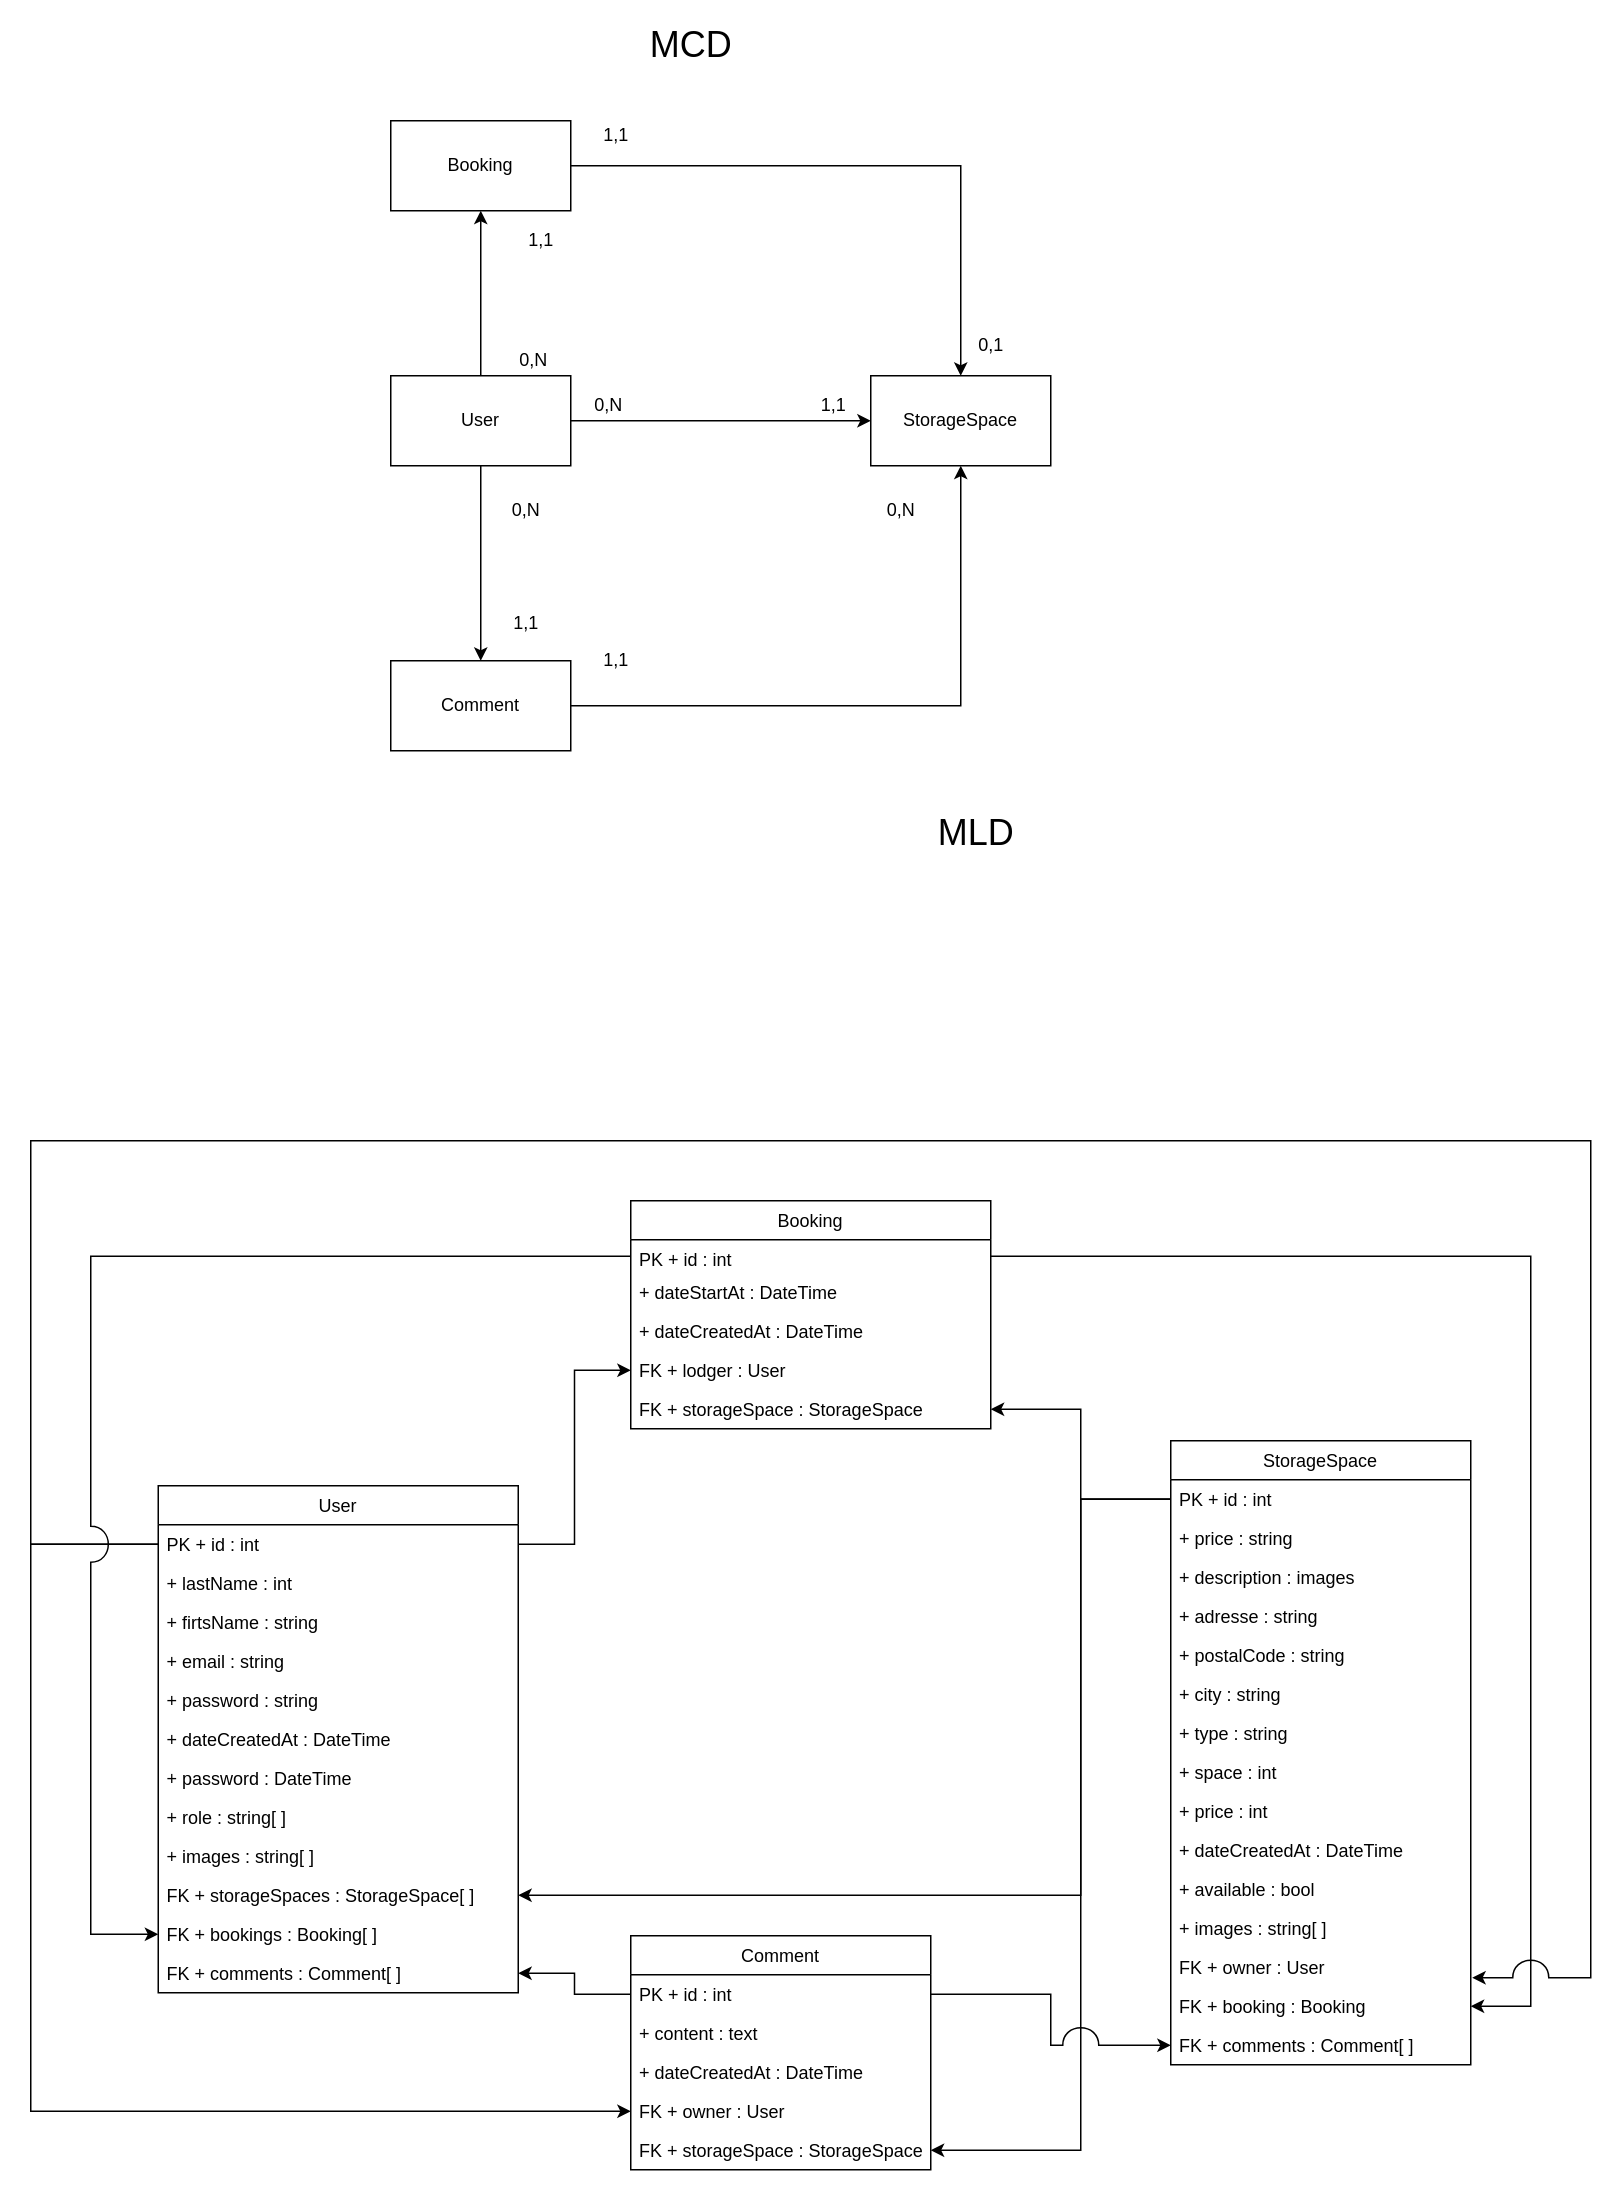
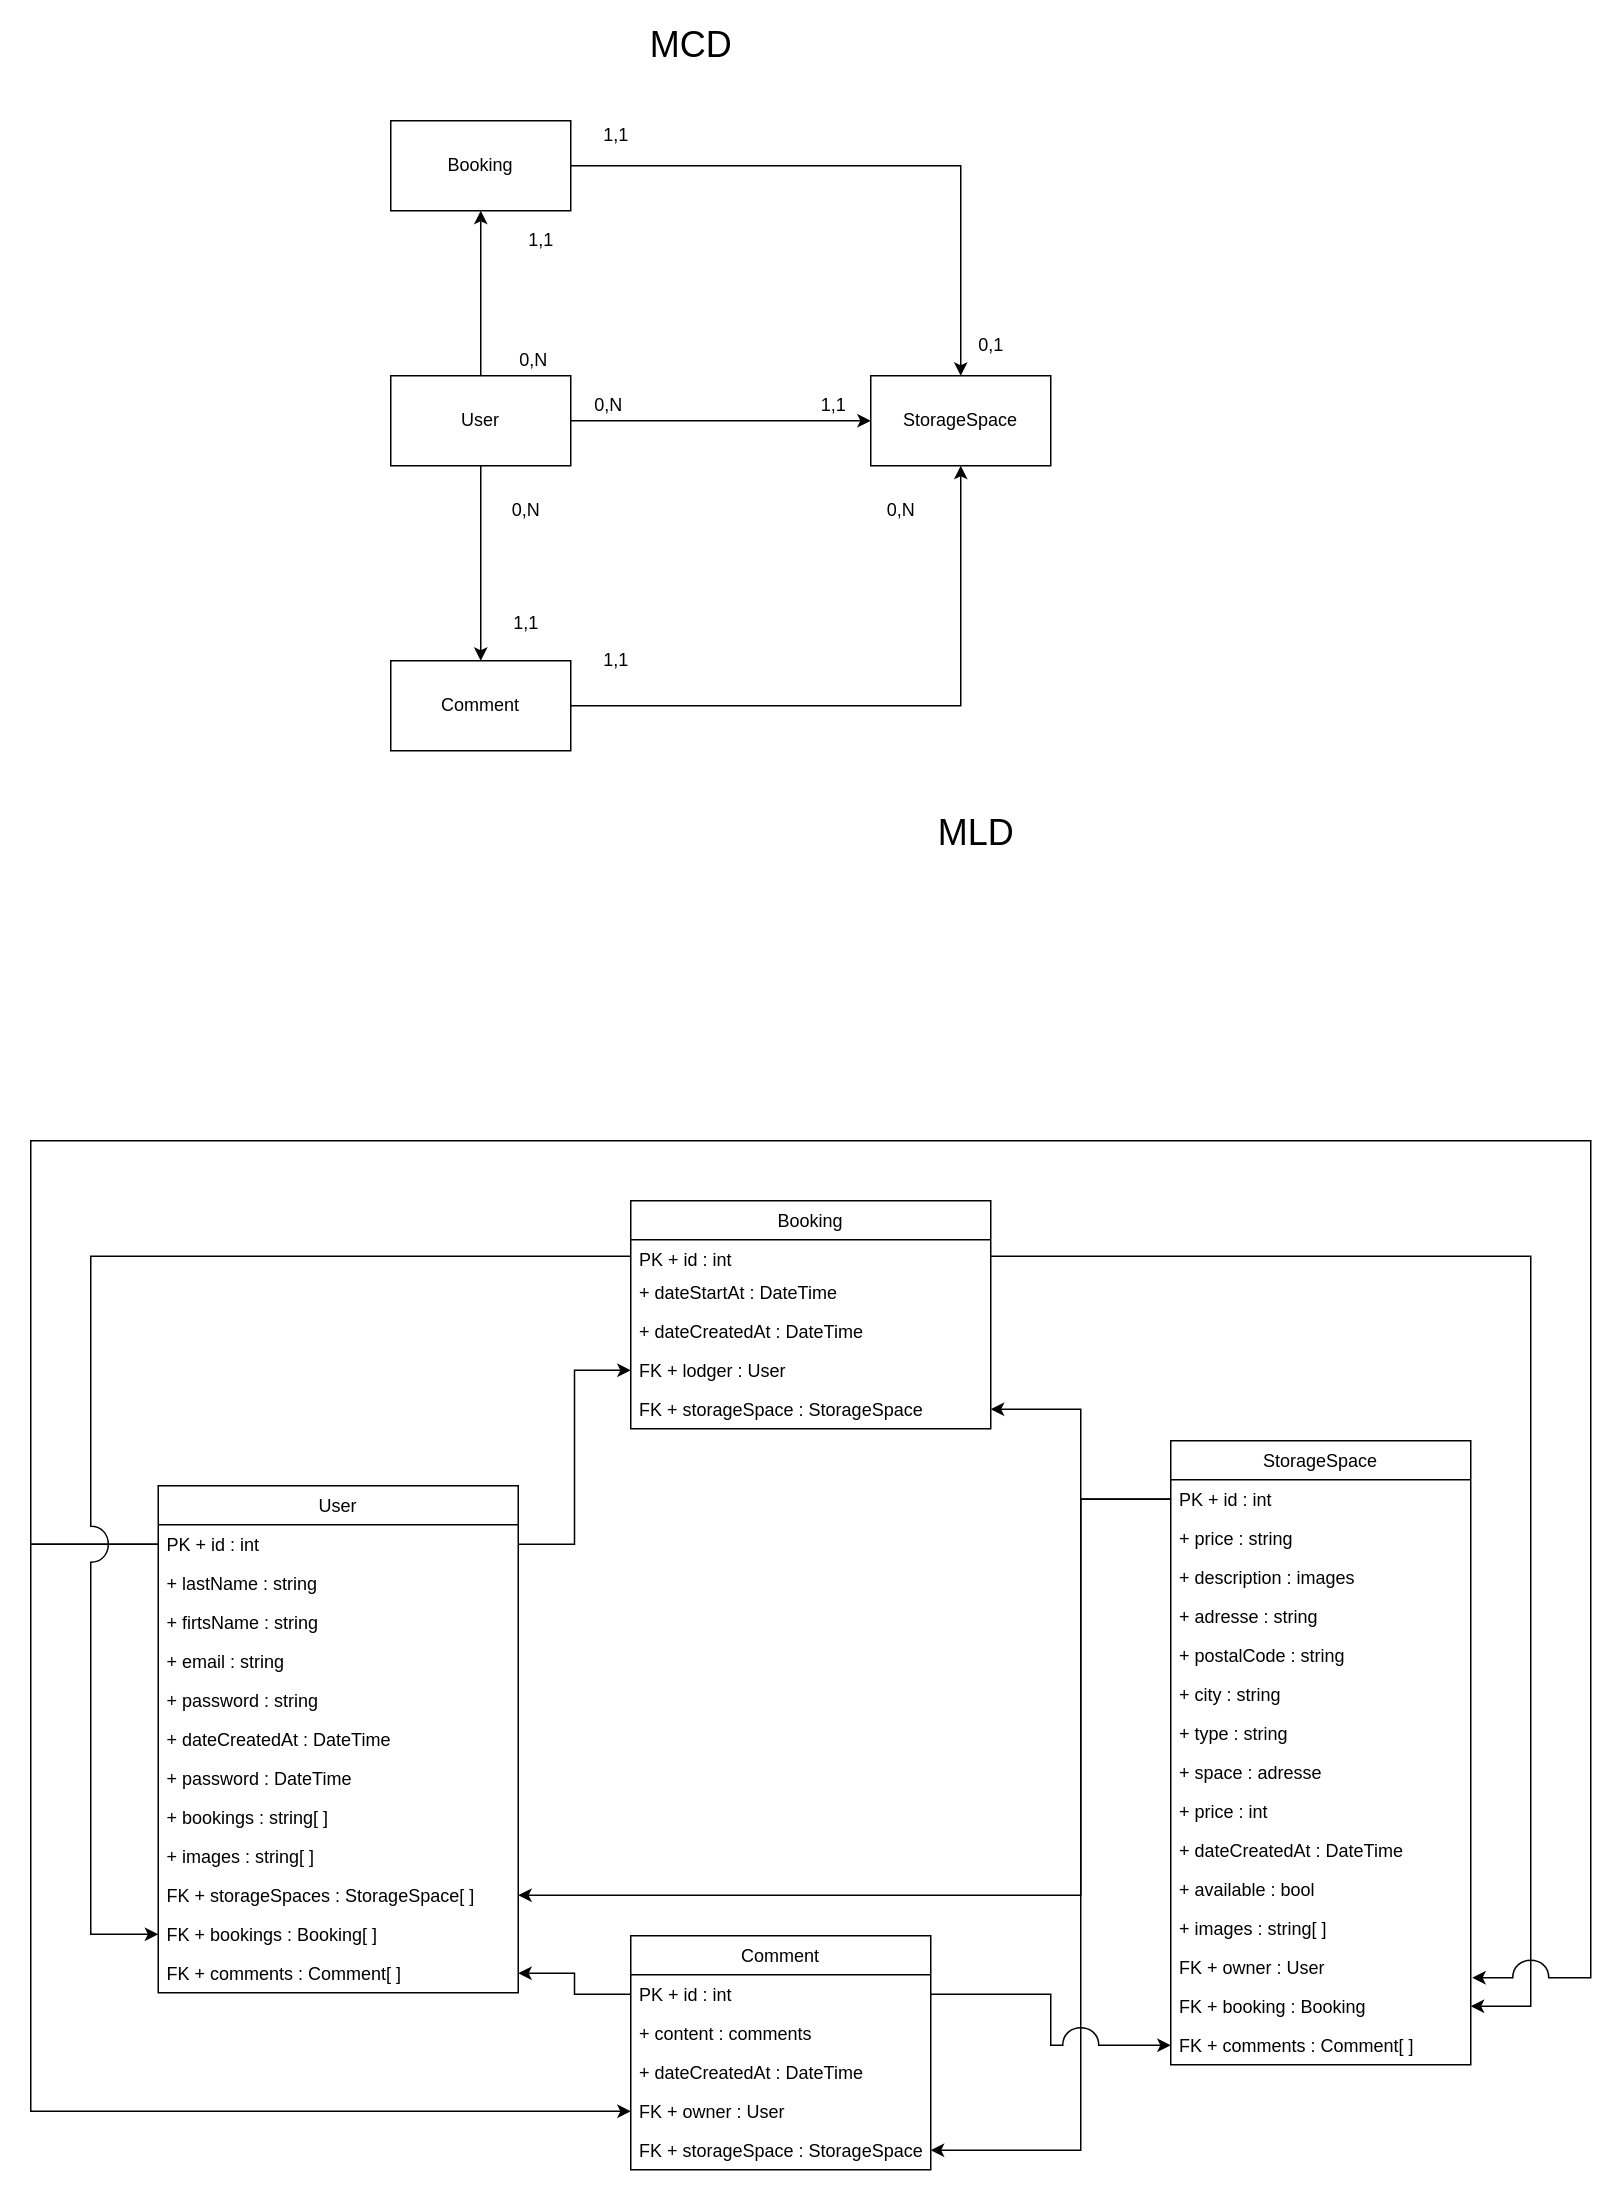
(233, 1584) -> (248, 1584)
(1233, 1773) -> (1255, 1773)
(241, 1818) -> (261, 1818)
(710, 2034) -> (730, 2034)
